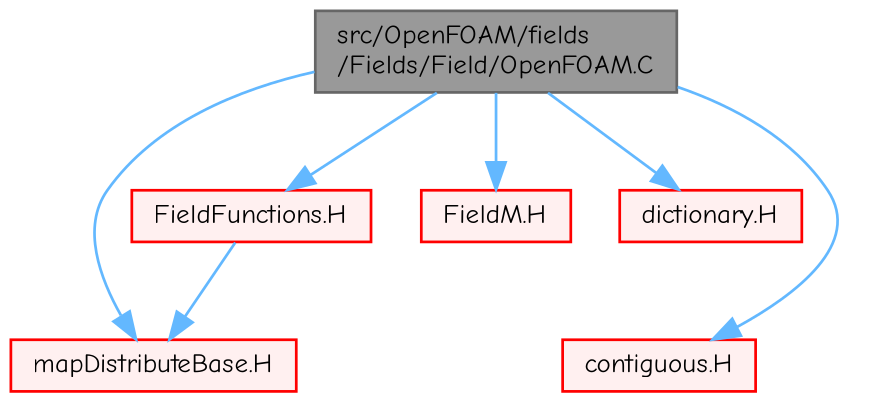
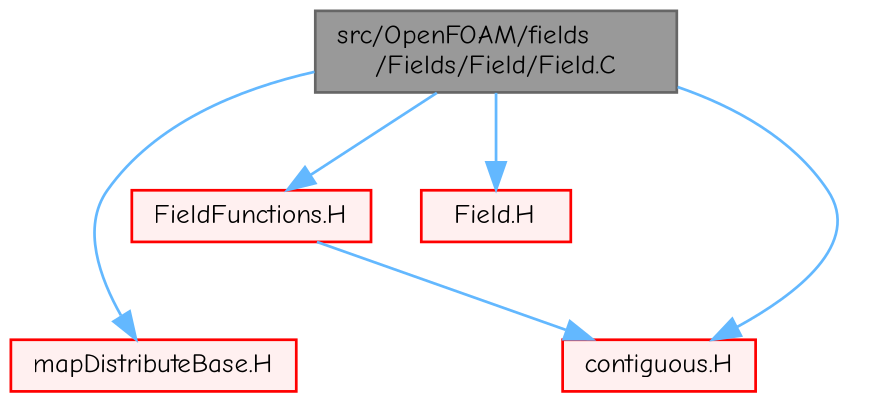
(496, 52) -> (496, 52)
(496, 216) -> (496, 216)
(711, 216) -> none
(210, 280) -> (441, 286)
